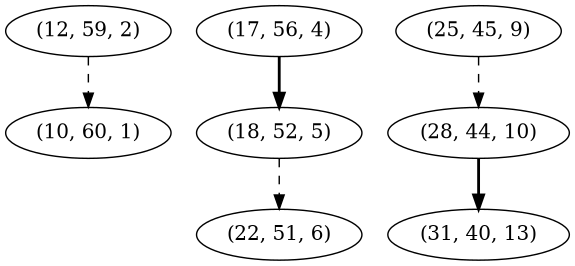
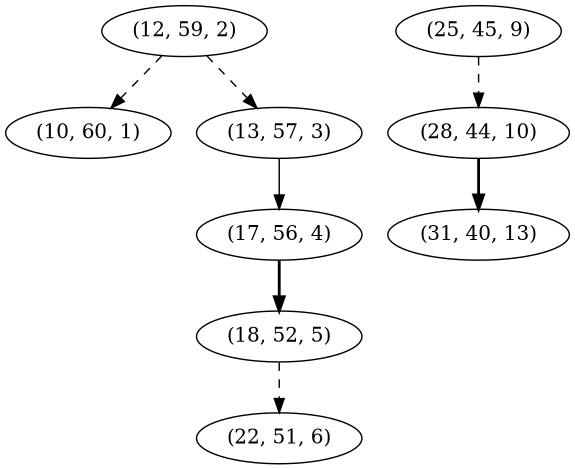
none -> (279, 133)
